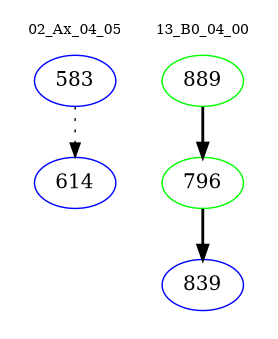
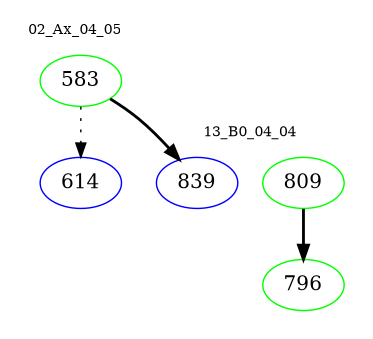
(203, 30) -> (250, 133)
(75, 81) -> (81, 81)
(203, 81) -> (303, 183)
(203, 227) -> (154, 133)
